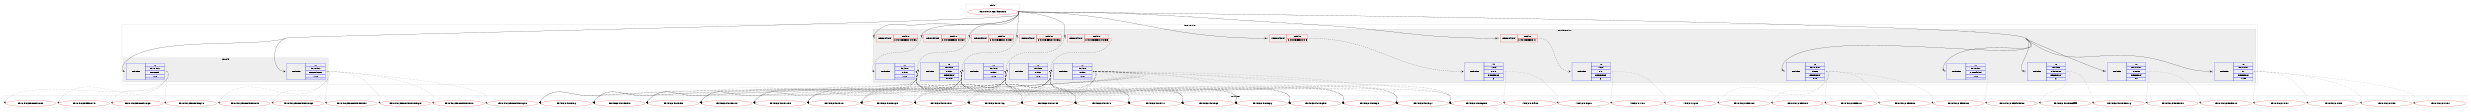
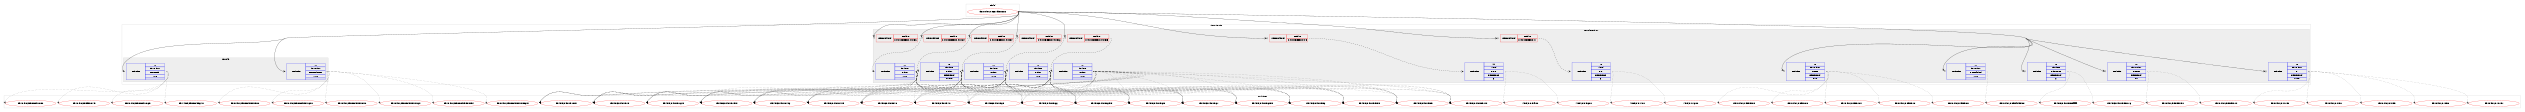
(191, 103) -> (191, 103)
none -> (2280, 103)
